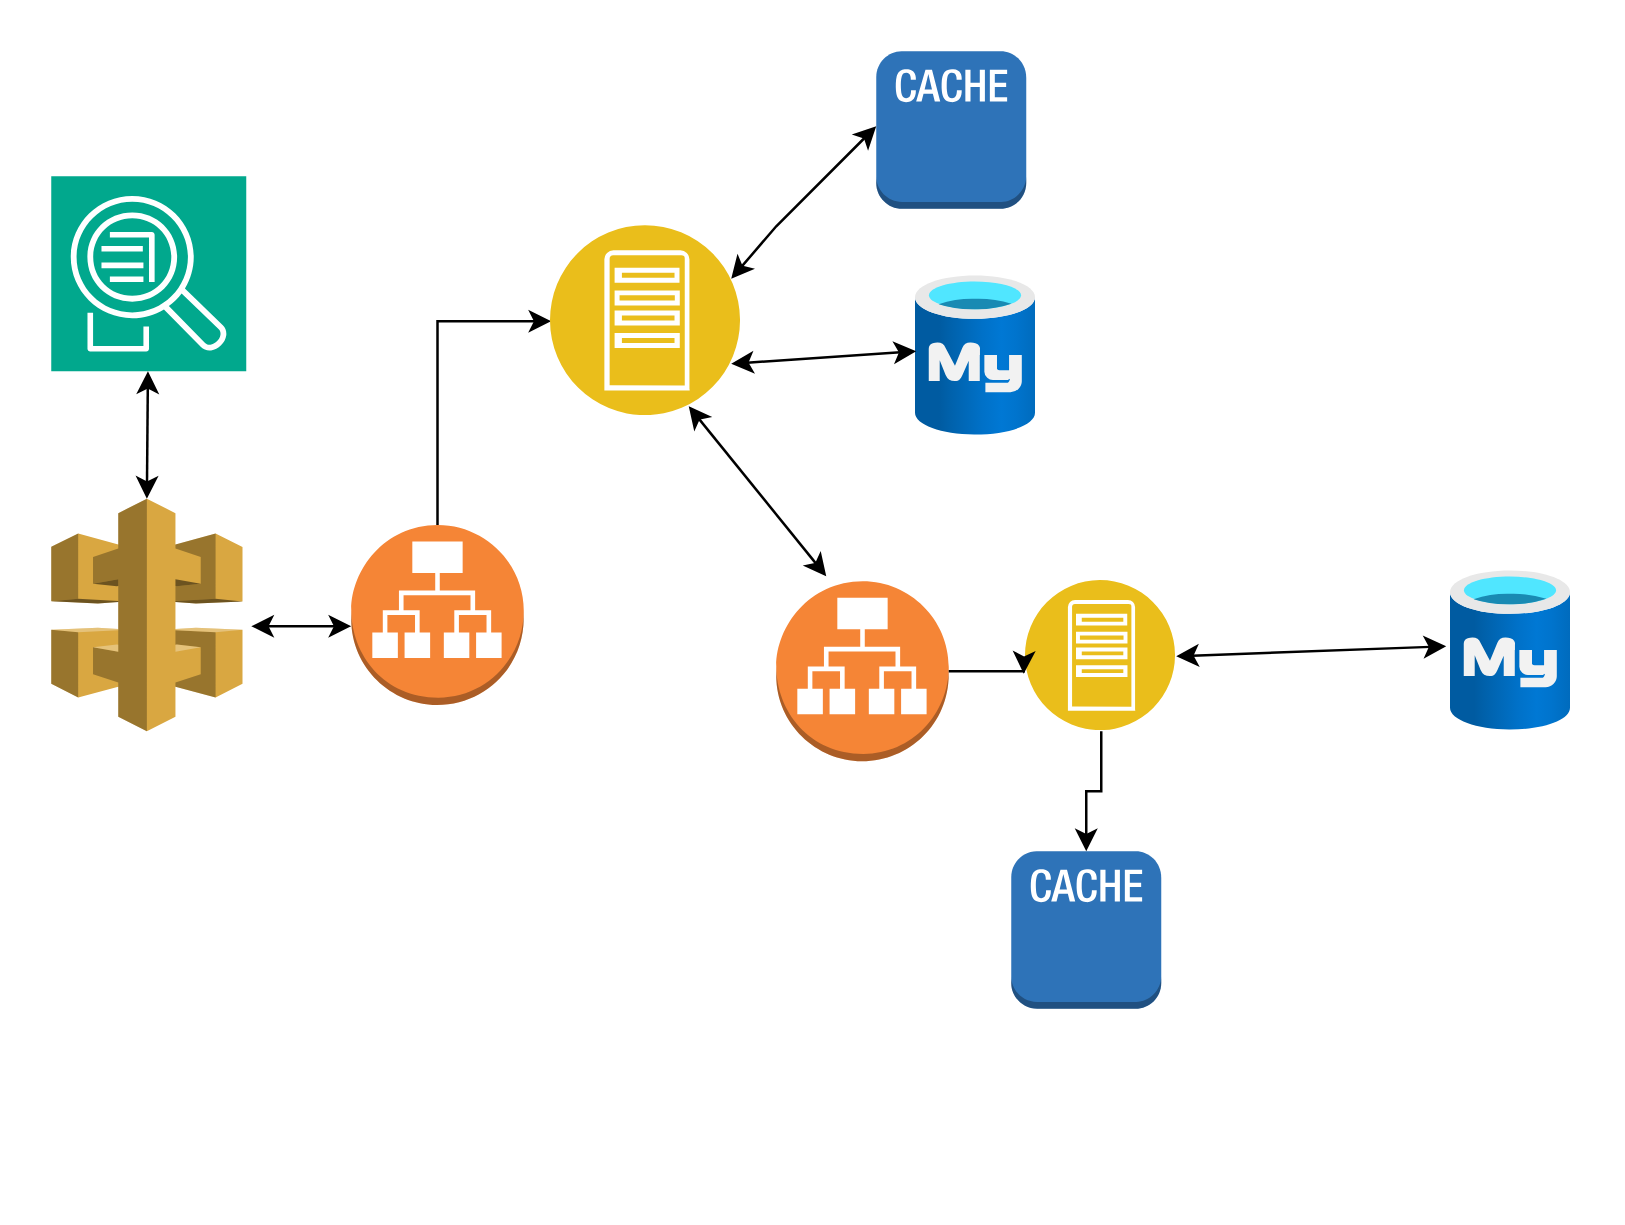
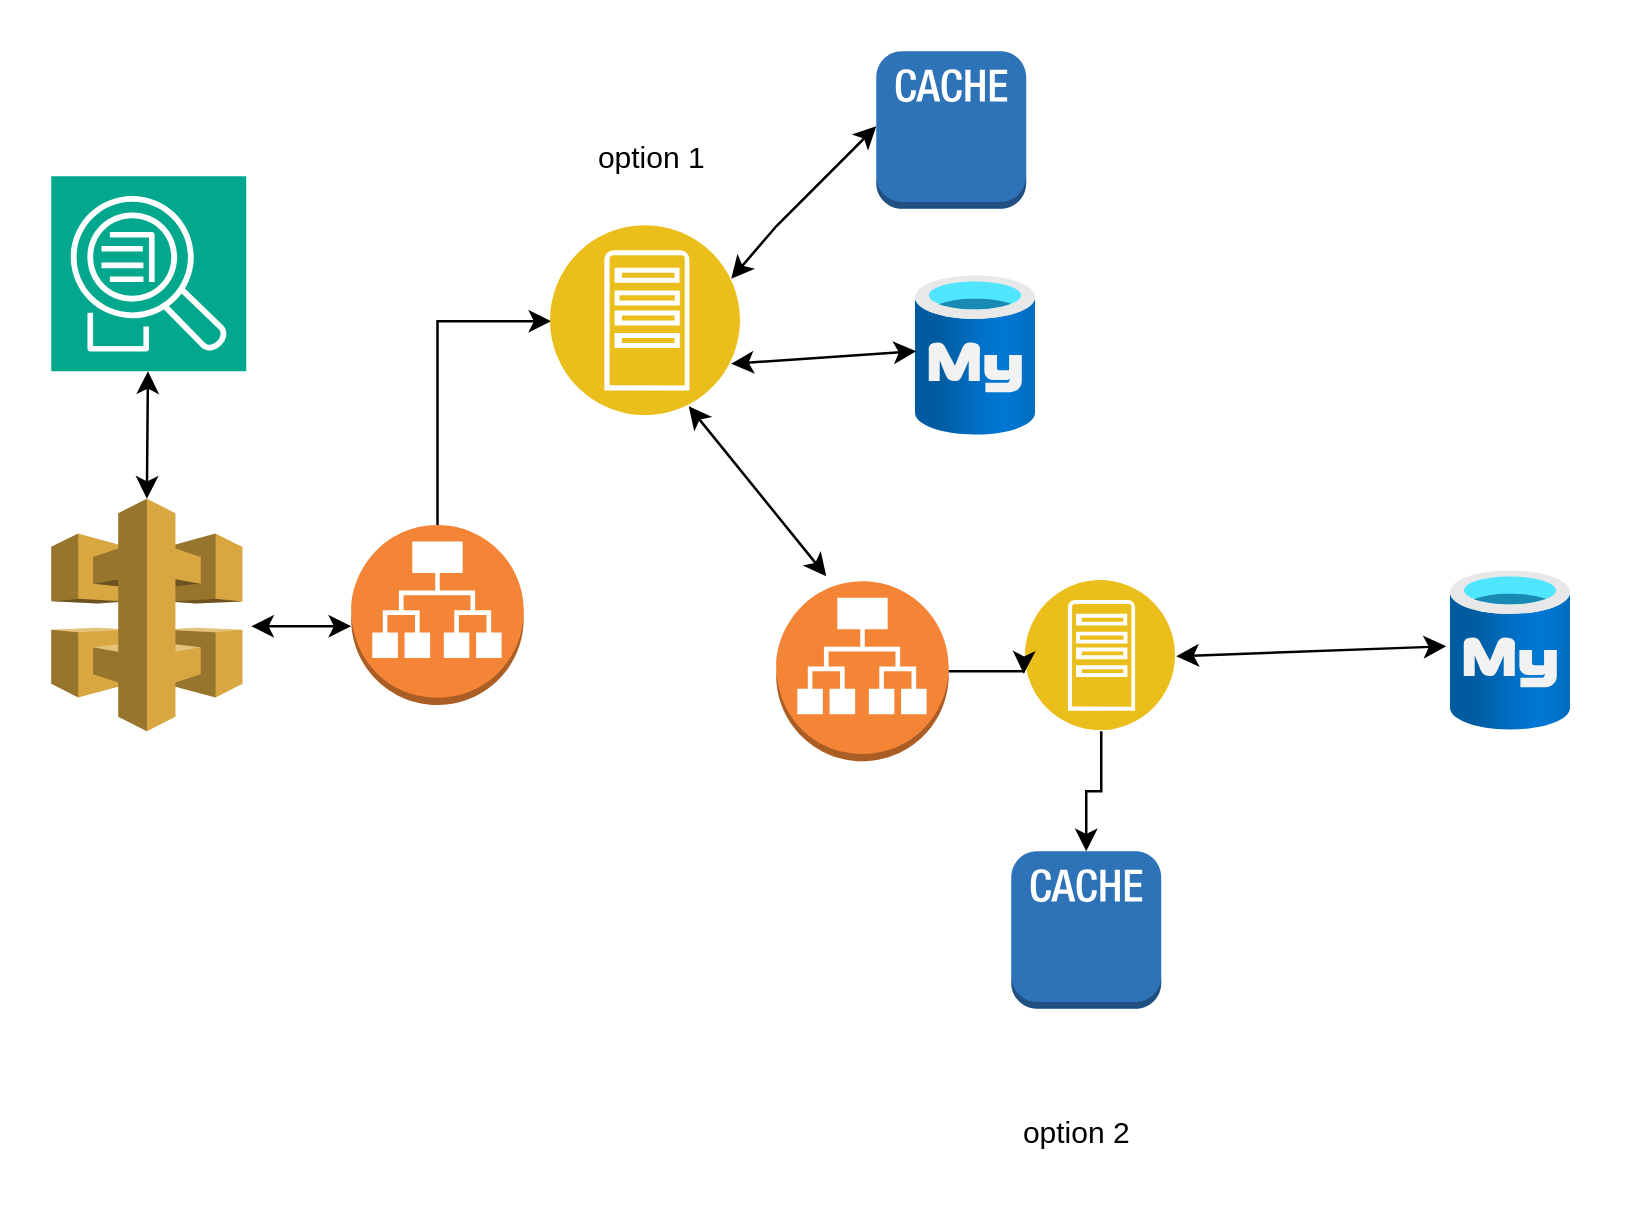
none -> (651, 159)
none -> (1076, 1134)
